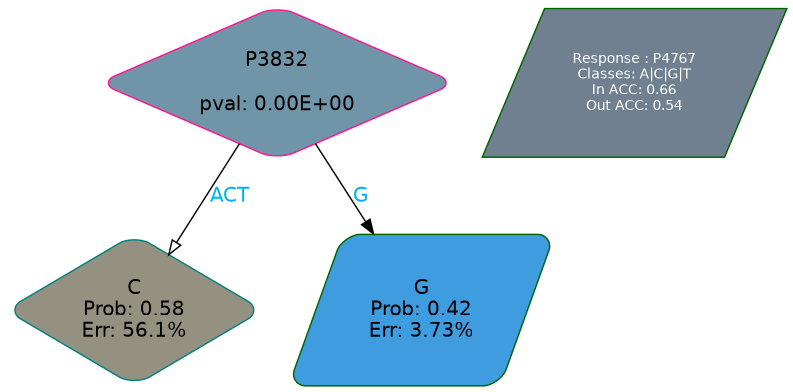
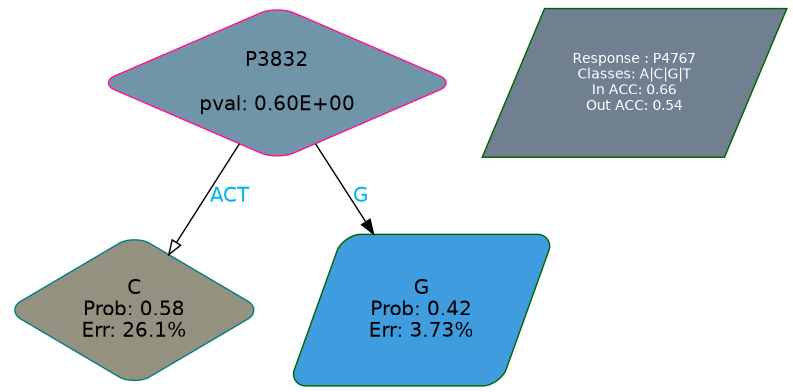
(277, 83) -> (277, 83)
(134, 310) -> (134, 310)
